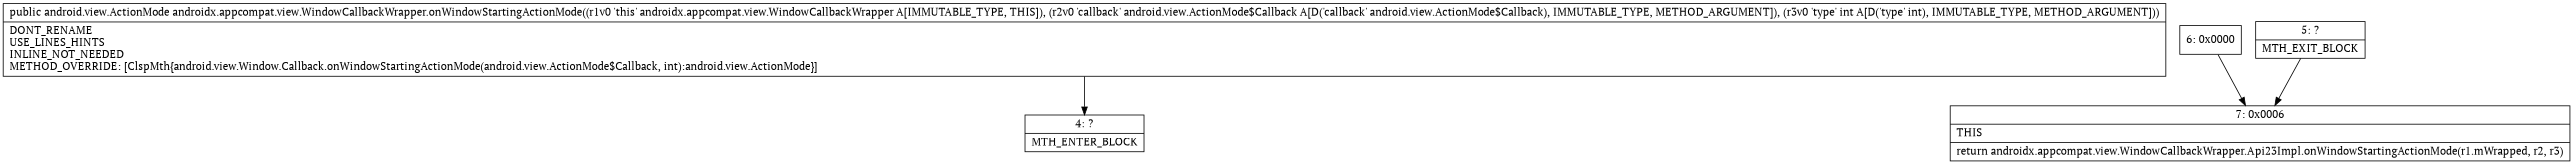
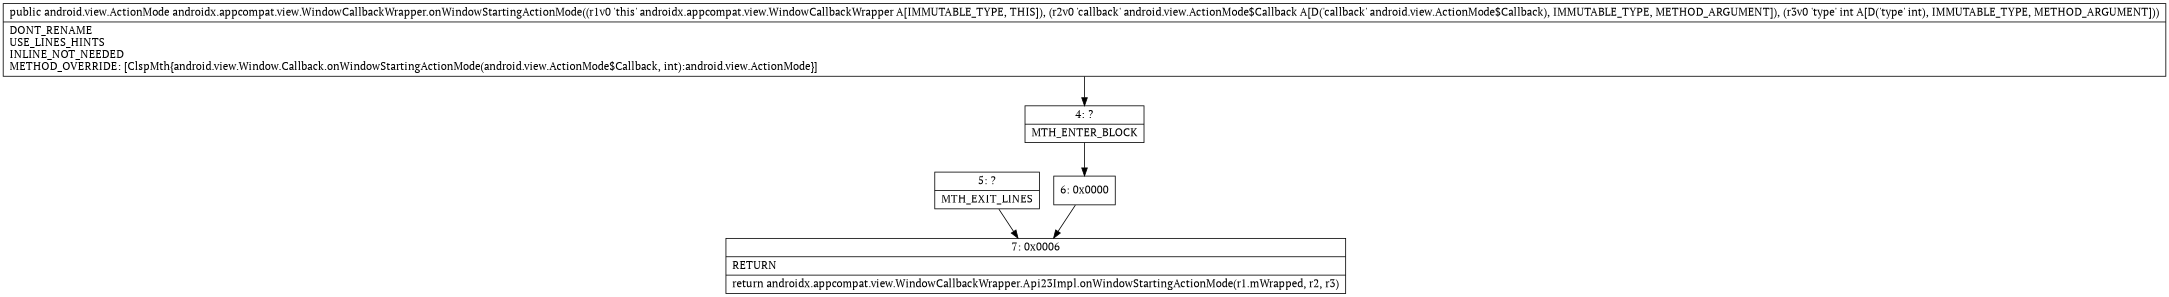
(2310, 49) -> (987, 199)
(1970, 133) -> (755, 266)
none -> (1085, 155)
